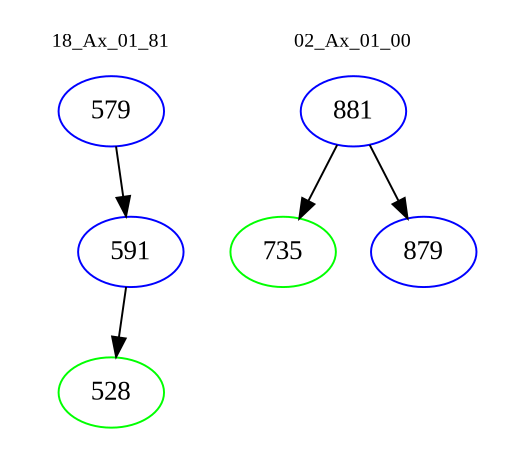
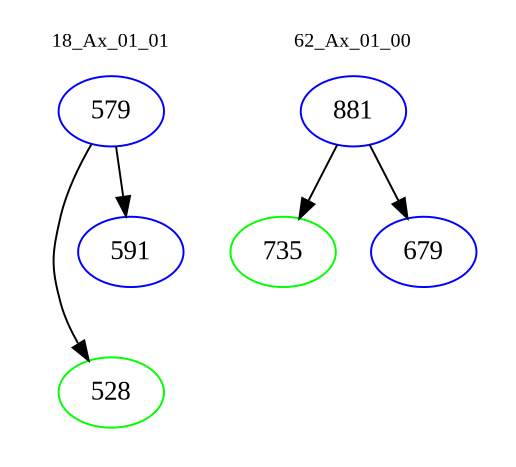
(111, 42) -> (111, 42)
(353, 42) -> (353, 42)
(424, 252) -> (424, 252)
(123, 312) -> (55, 243)
